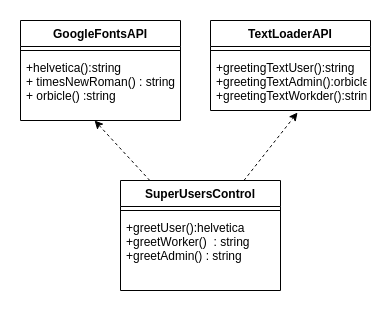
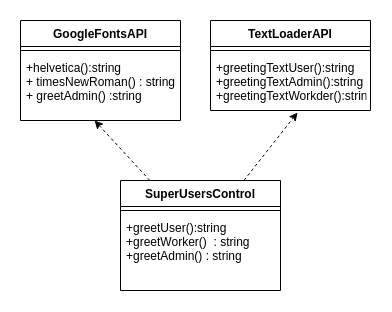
(84, 68) -> (84, 68)
(299, 68) -> (299, 68)
(195, 228) -> (187, 228)
